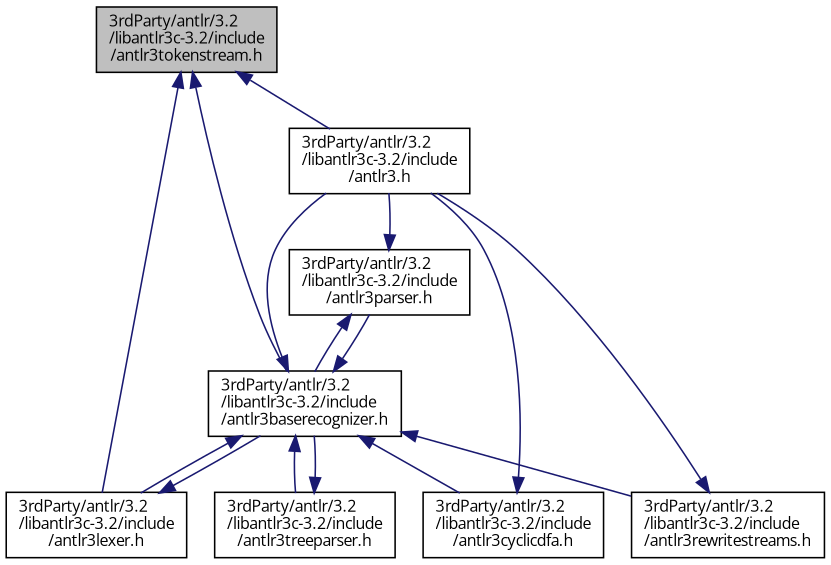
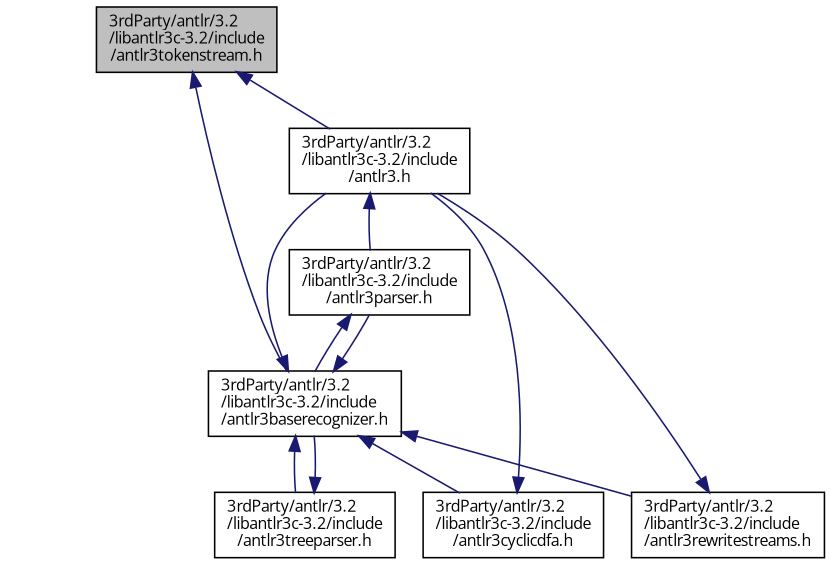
(390, 214) -> (369, 230)
(96, 525) -> none
